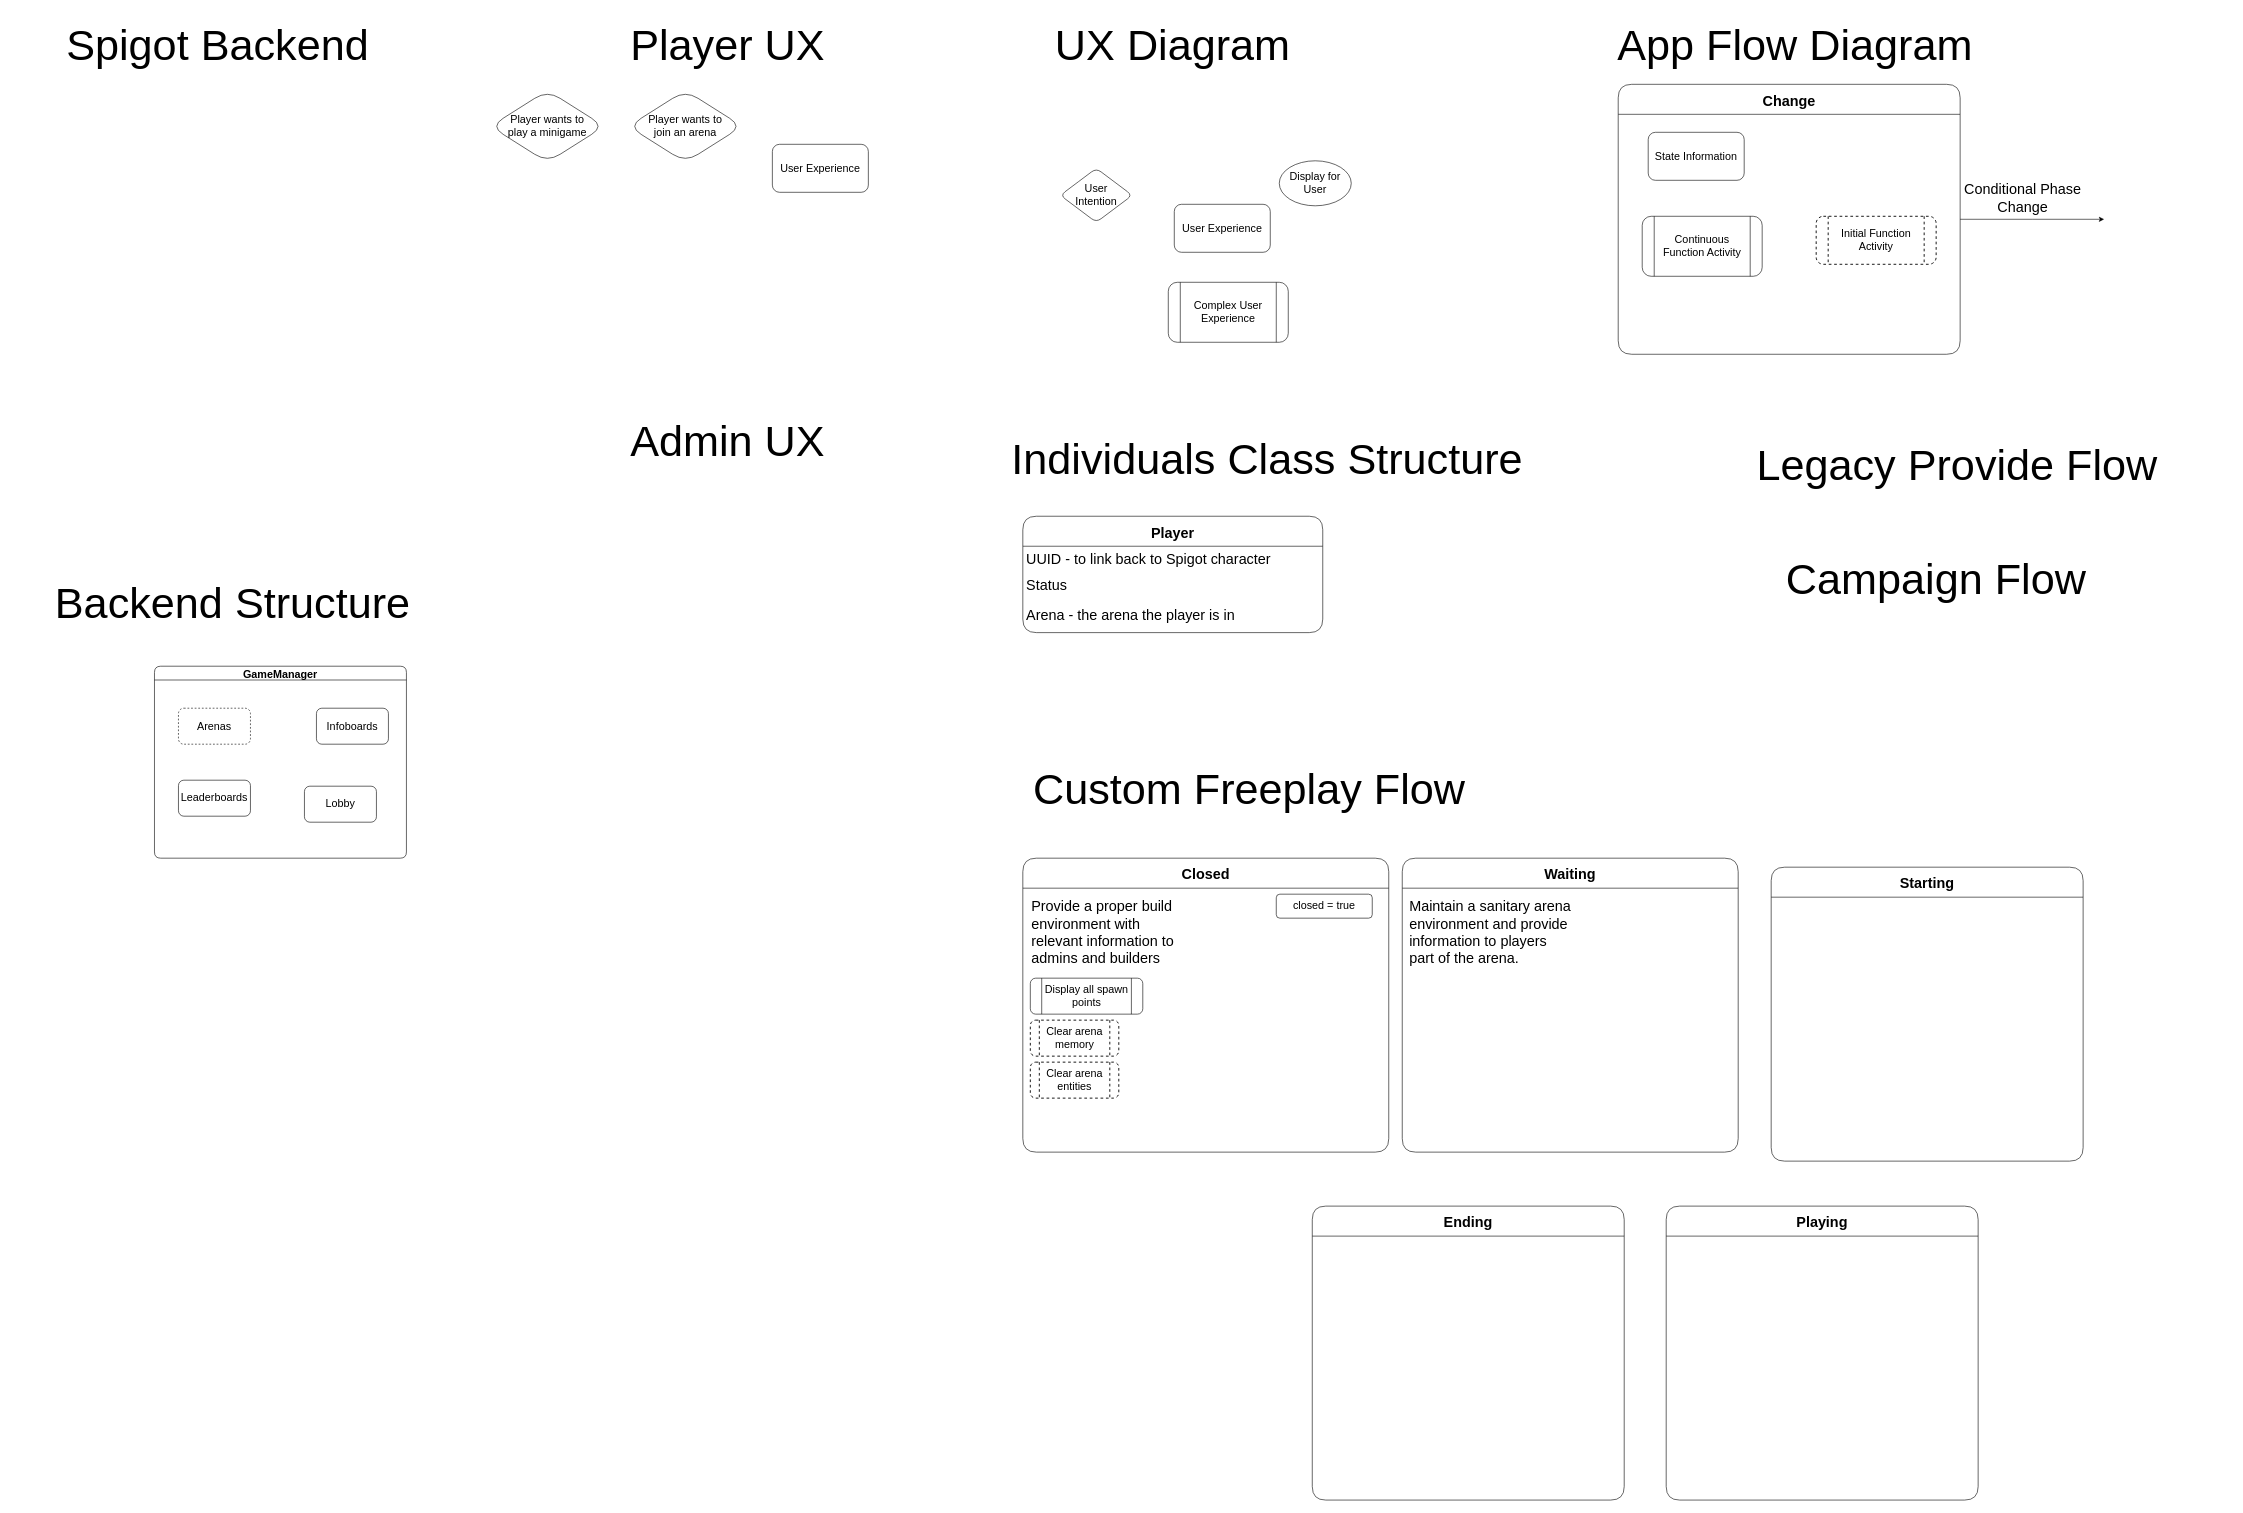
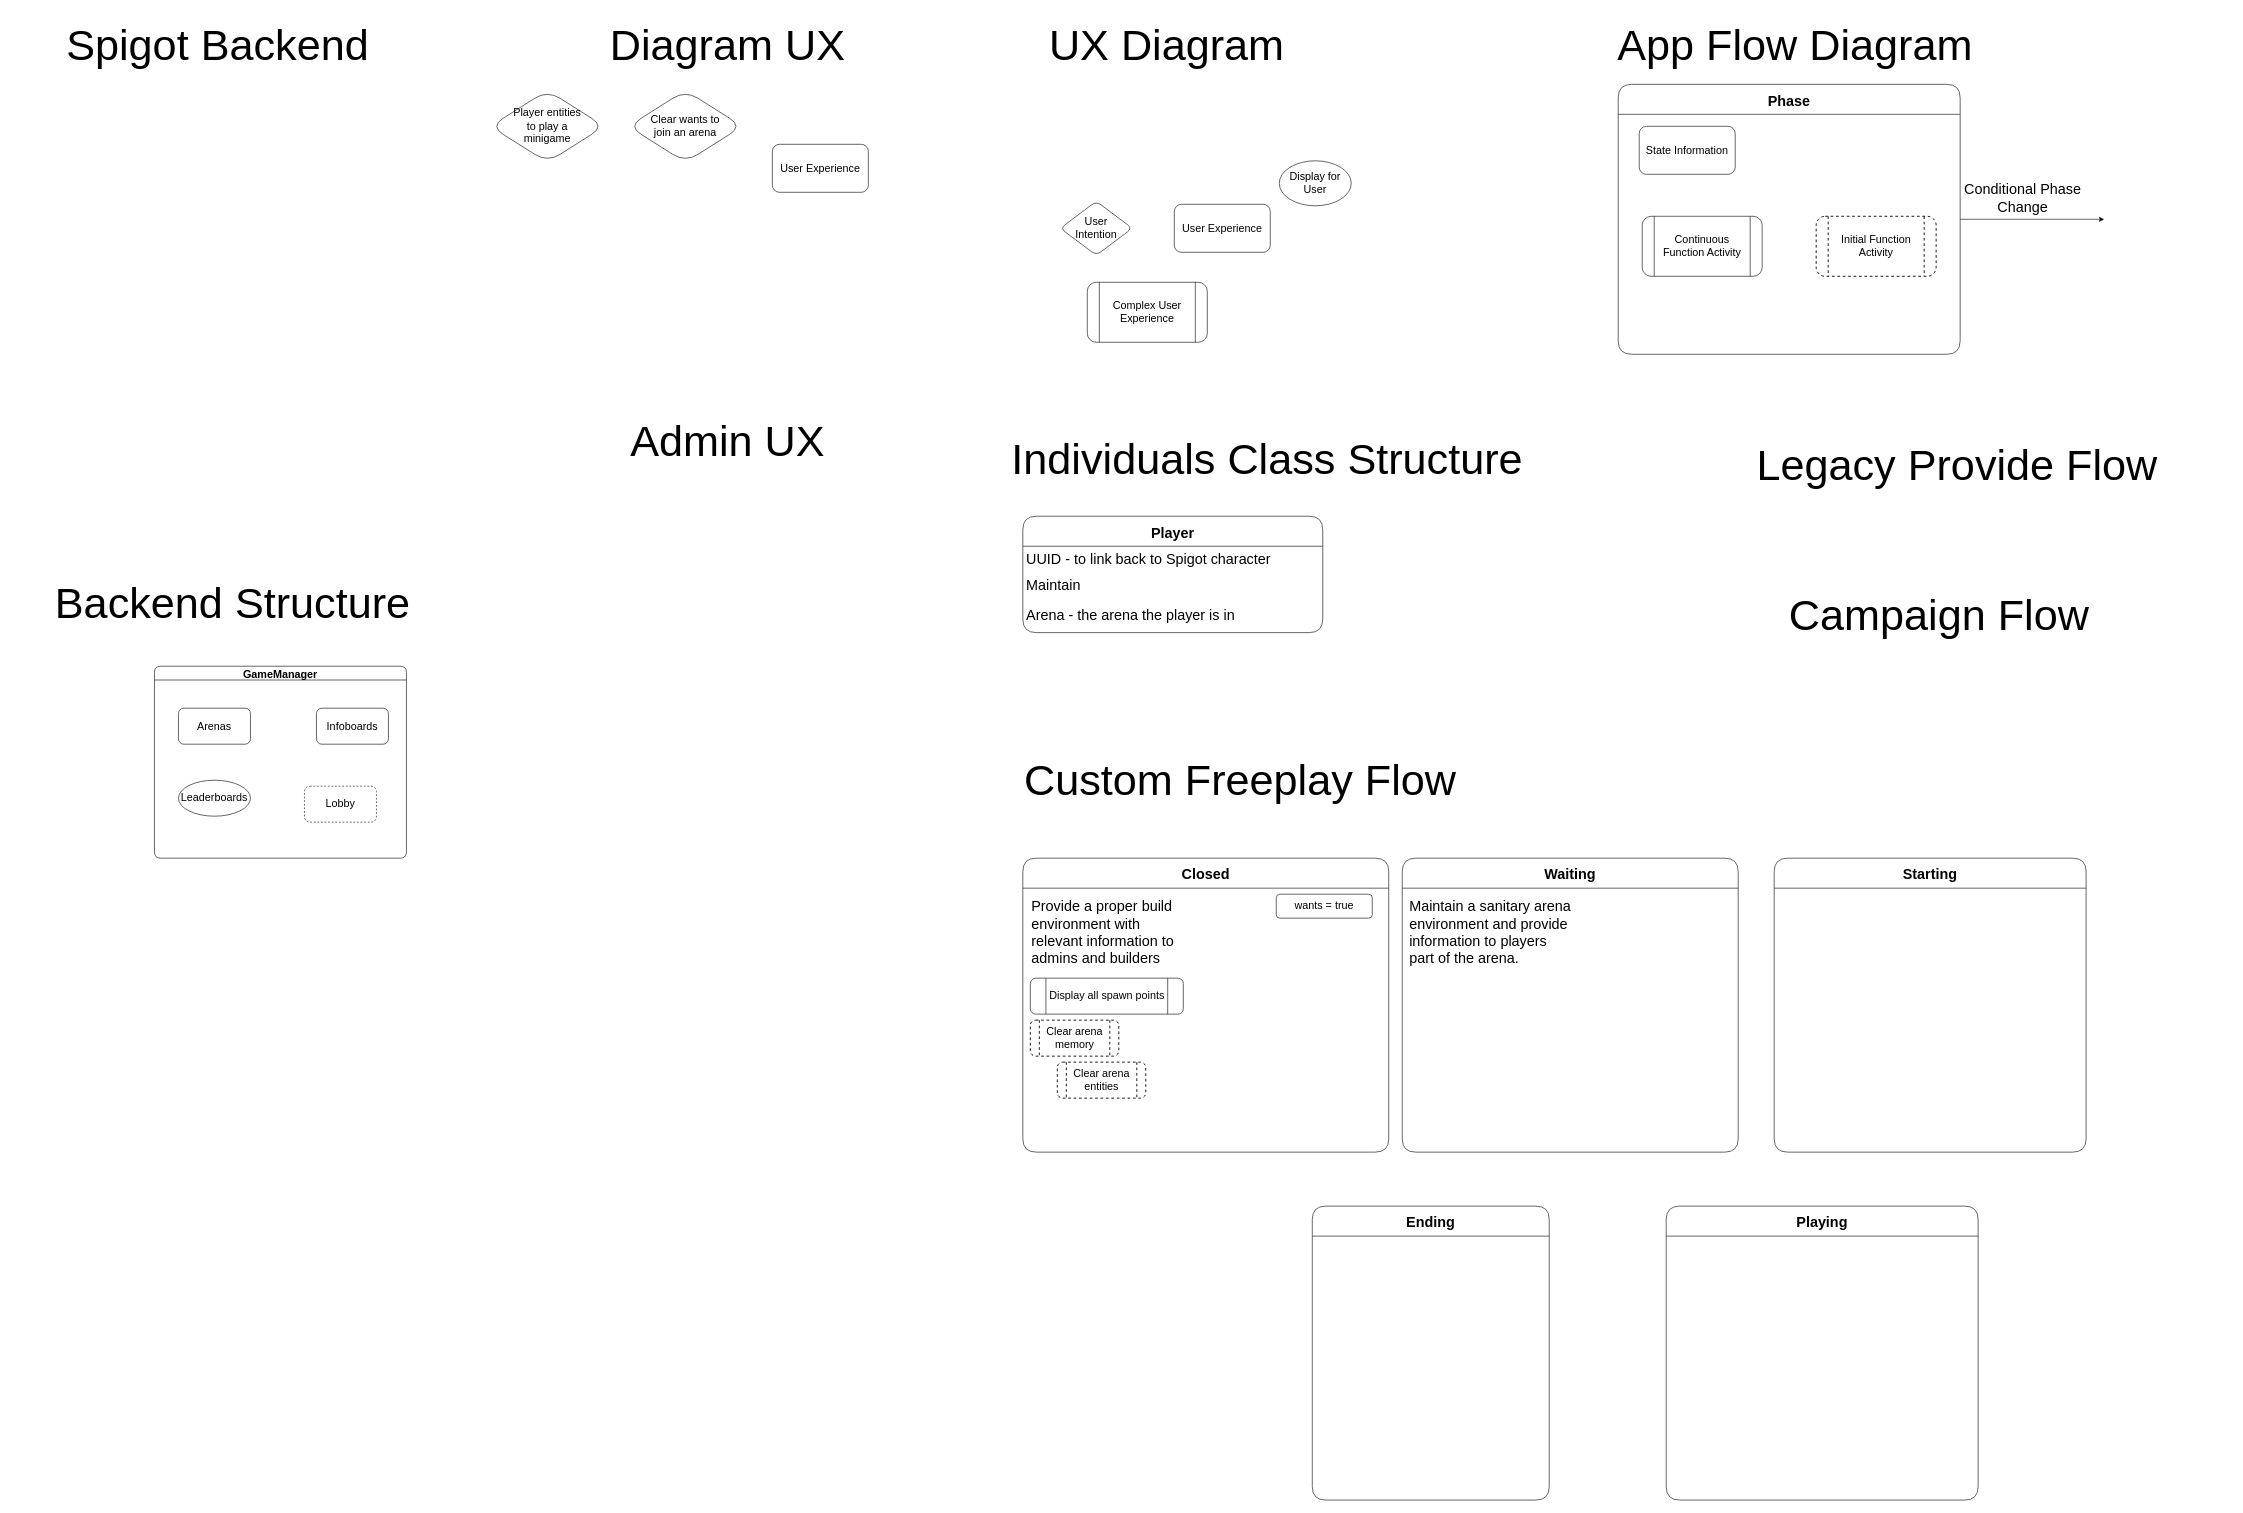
(728, 45) -> (728, 45)
(1173, 45) -> (1167, 45)
(1789, 101) -> (1789, 101)
(548, 126) -> (548, 126)
(686, 126) -> (686, 126)
(1697, 156) -> (1688, 150)
(1097, 195) -> (1097, 228)
(1877, 240) -> (1877, 246)
(1229, 312) -> (1148, 312)
(1937, 579) -> (1940, 615)
(1050, 586) -> (1055, 586)
(215, 726) -> (215, 726)
(1250, 789) -> (1241, 780)
(215, 798) -> (215, 798)
(341, 804) -> (341, 804)
(1325, 906) -> (1325, 906)
(1087, 996) -> (1107, 996)
(1928, 1014) -> (1931, 1005)
(1075, 1080) -> (1102, 1080)
(1469, 1353) -> (1431, 1353)
